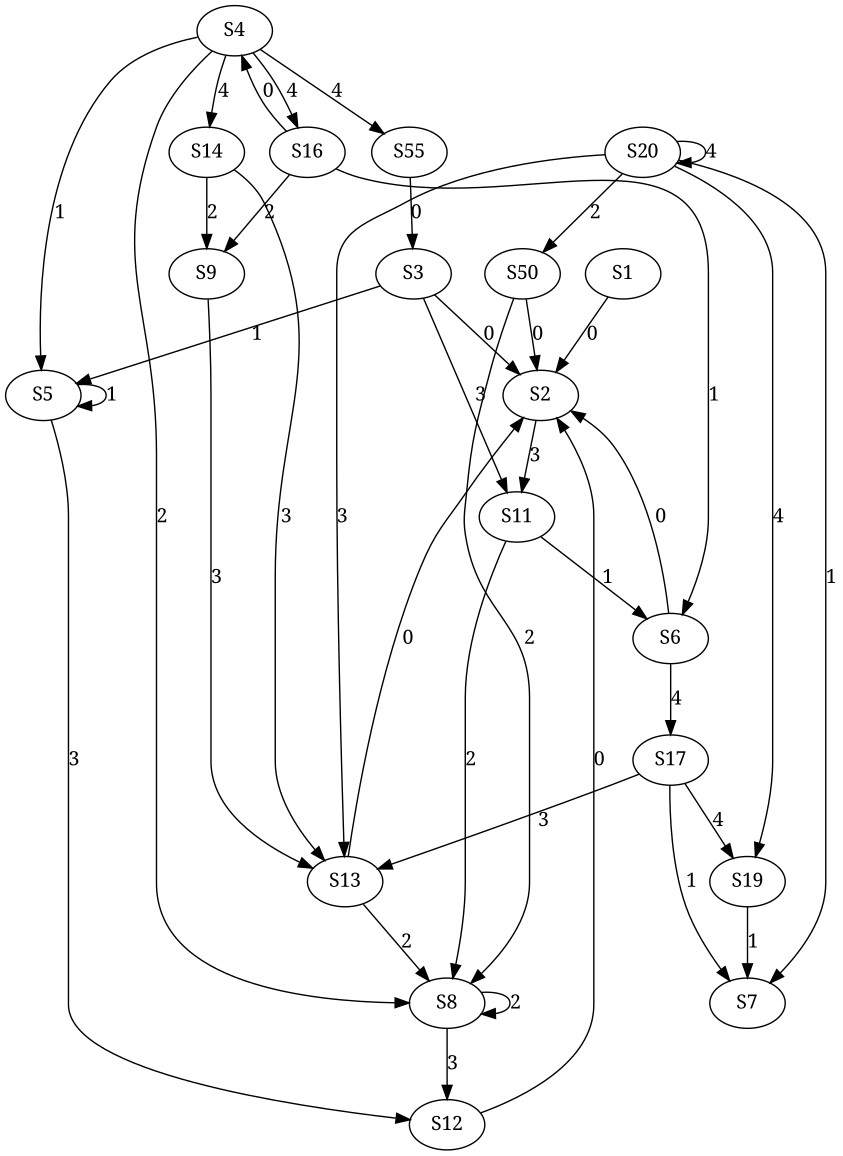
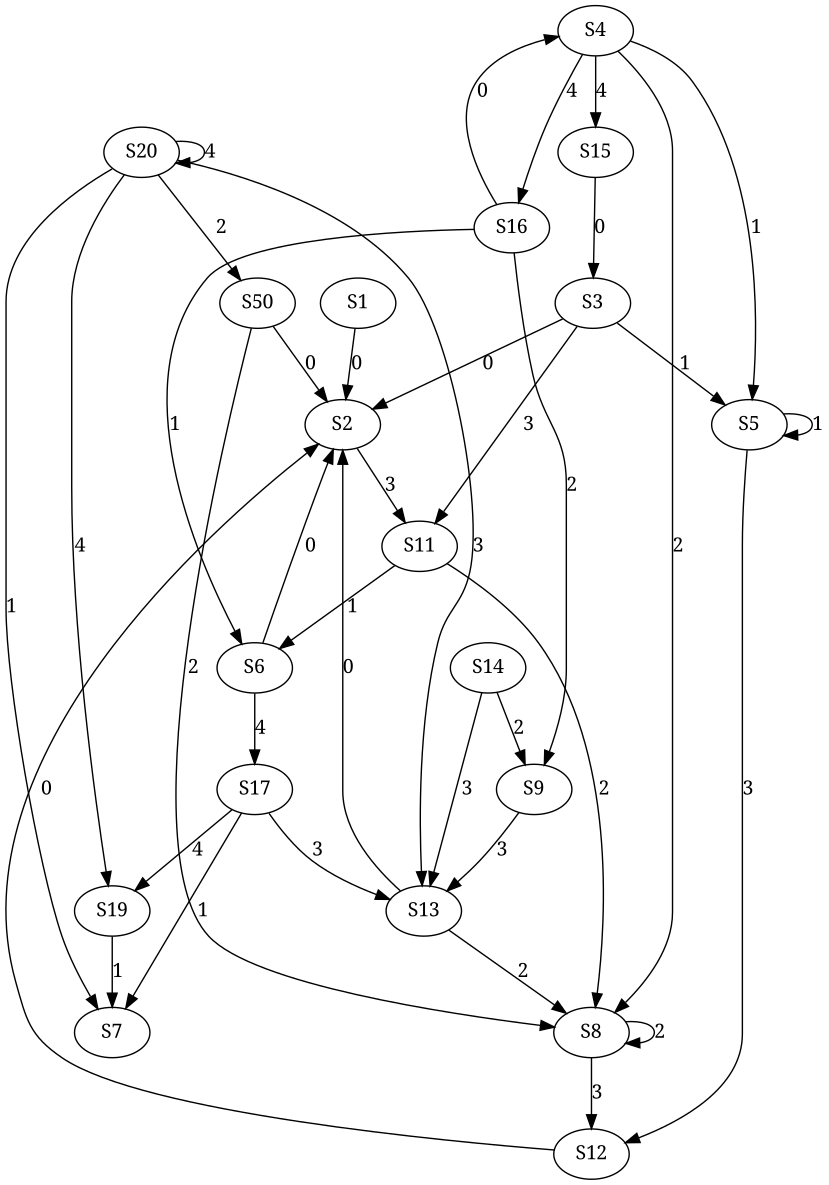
(217, 84) -> none
(409, 152) -> (596, 152)
